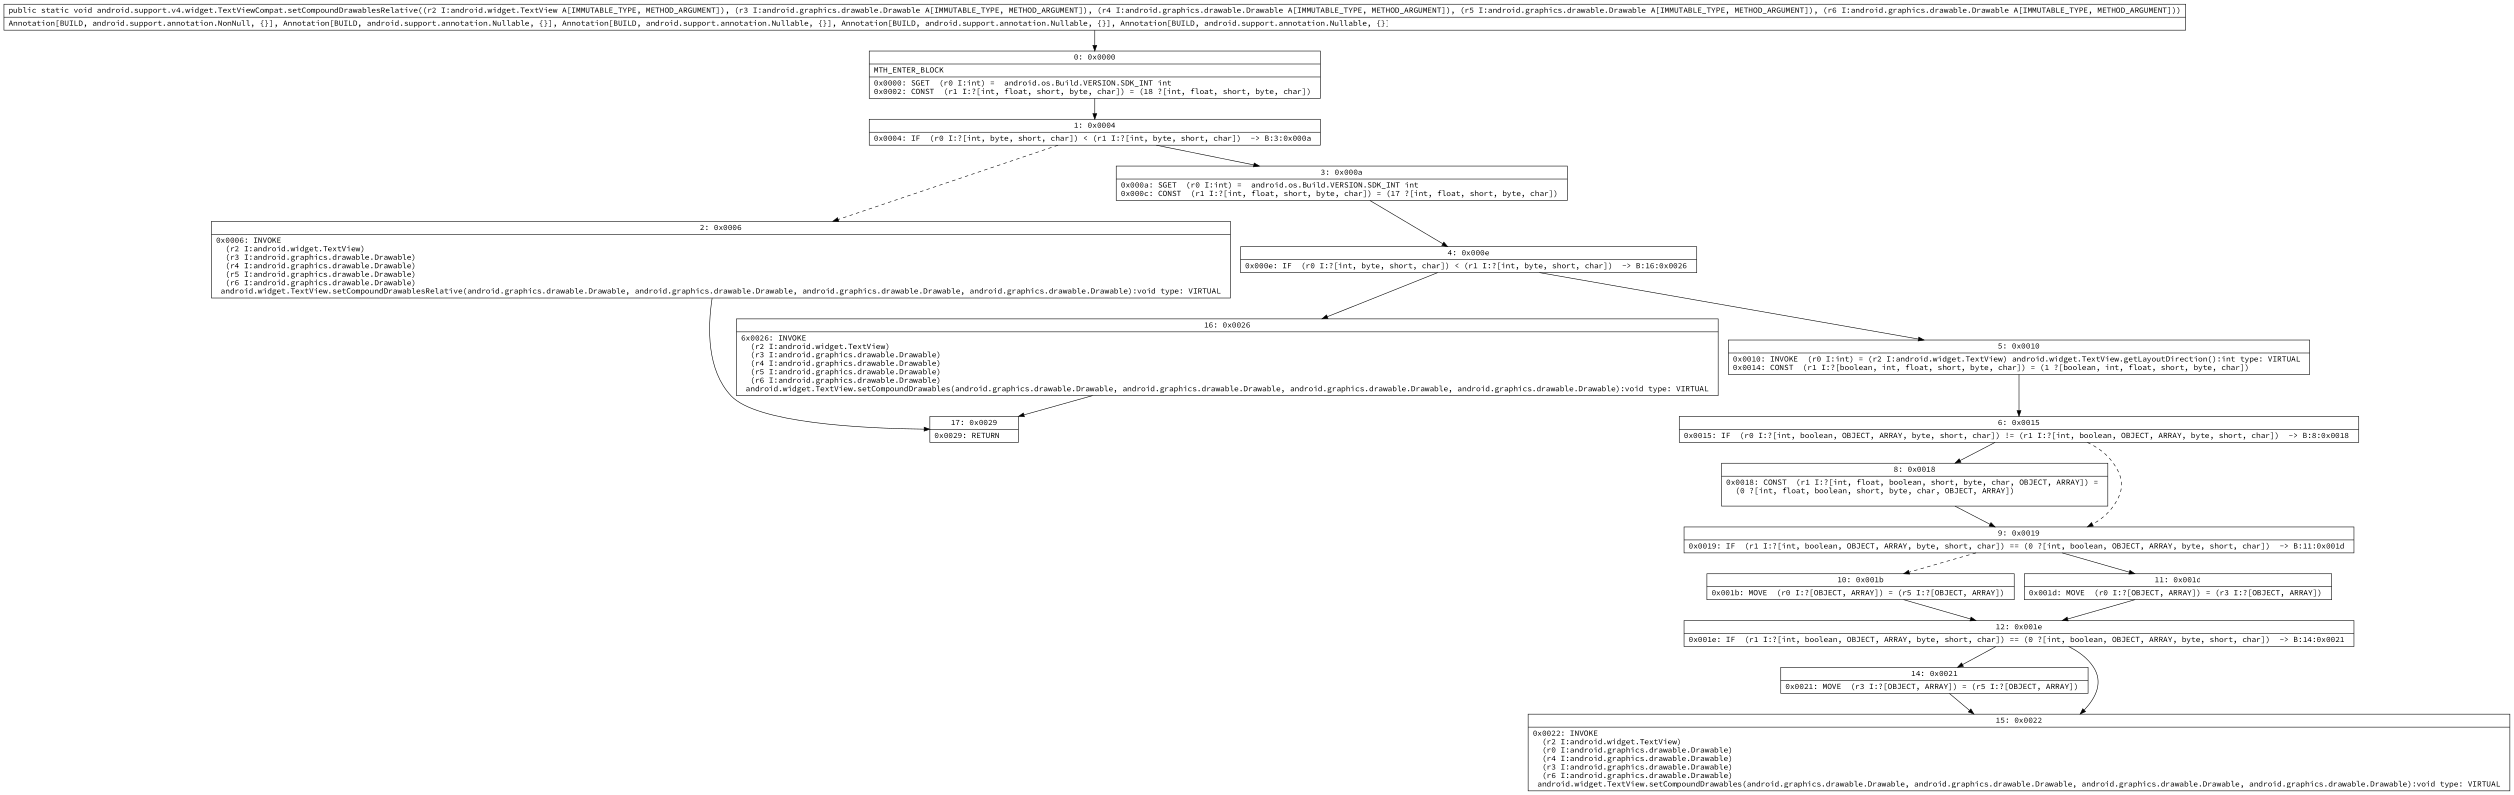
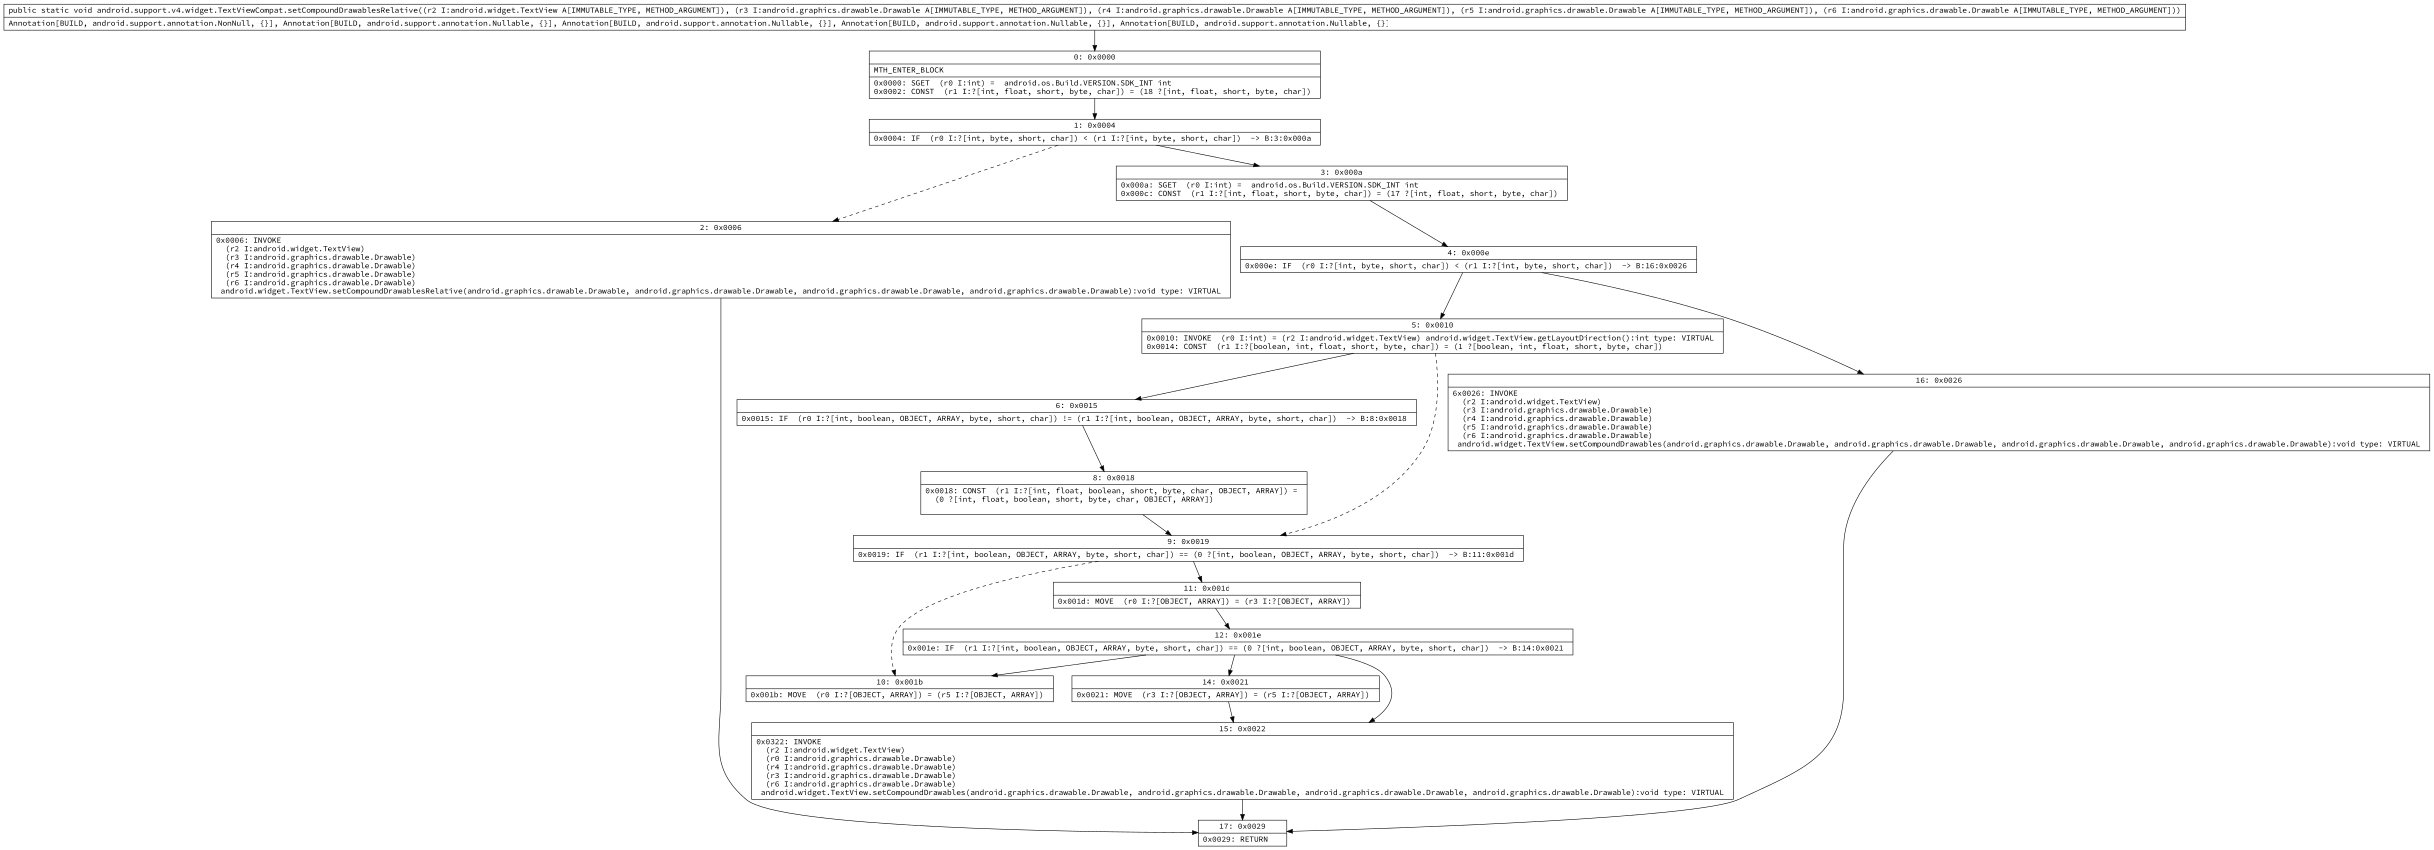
(2121, 482) -> (1402, 475)
(1937, 609) -> (1072, 665)
(1570, 733) -> (794, 742)
none -> (1243, 807)
